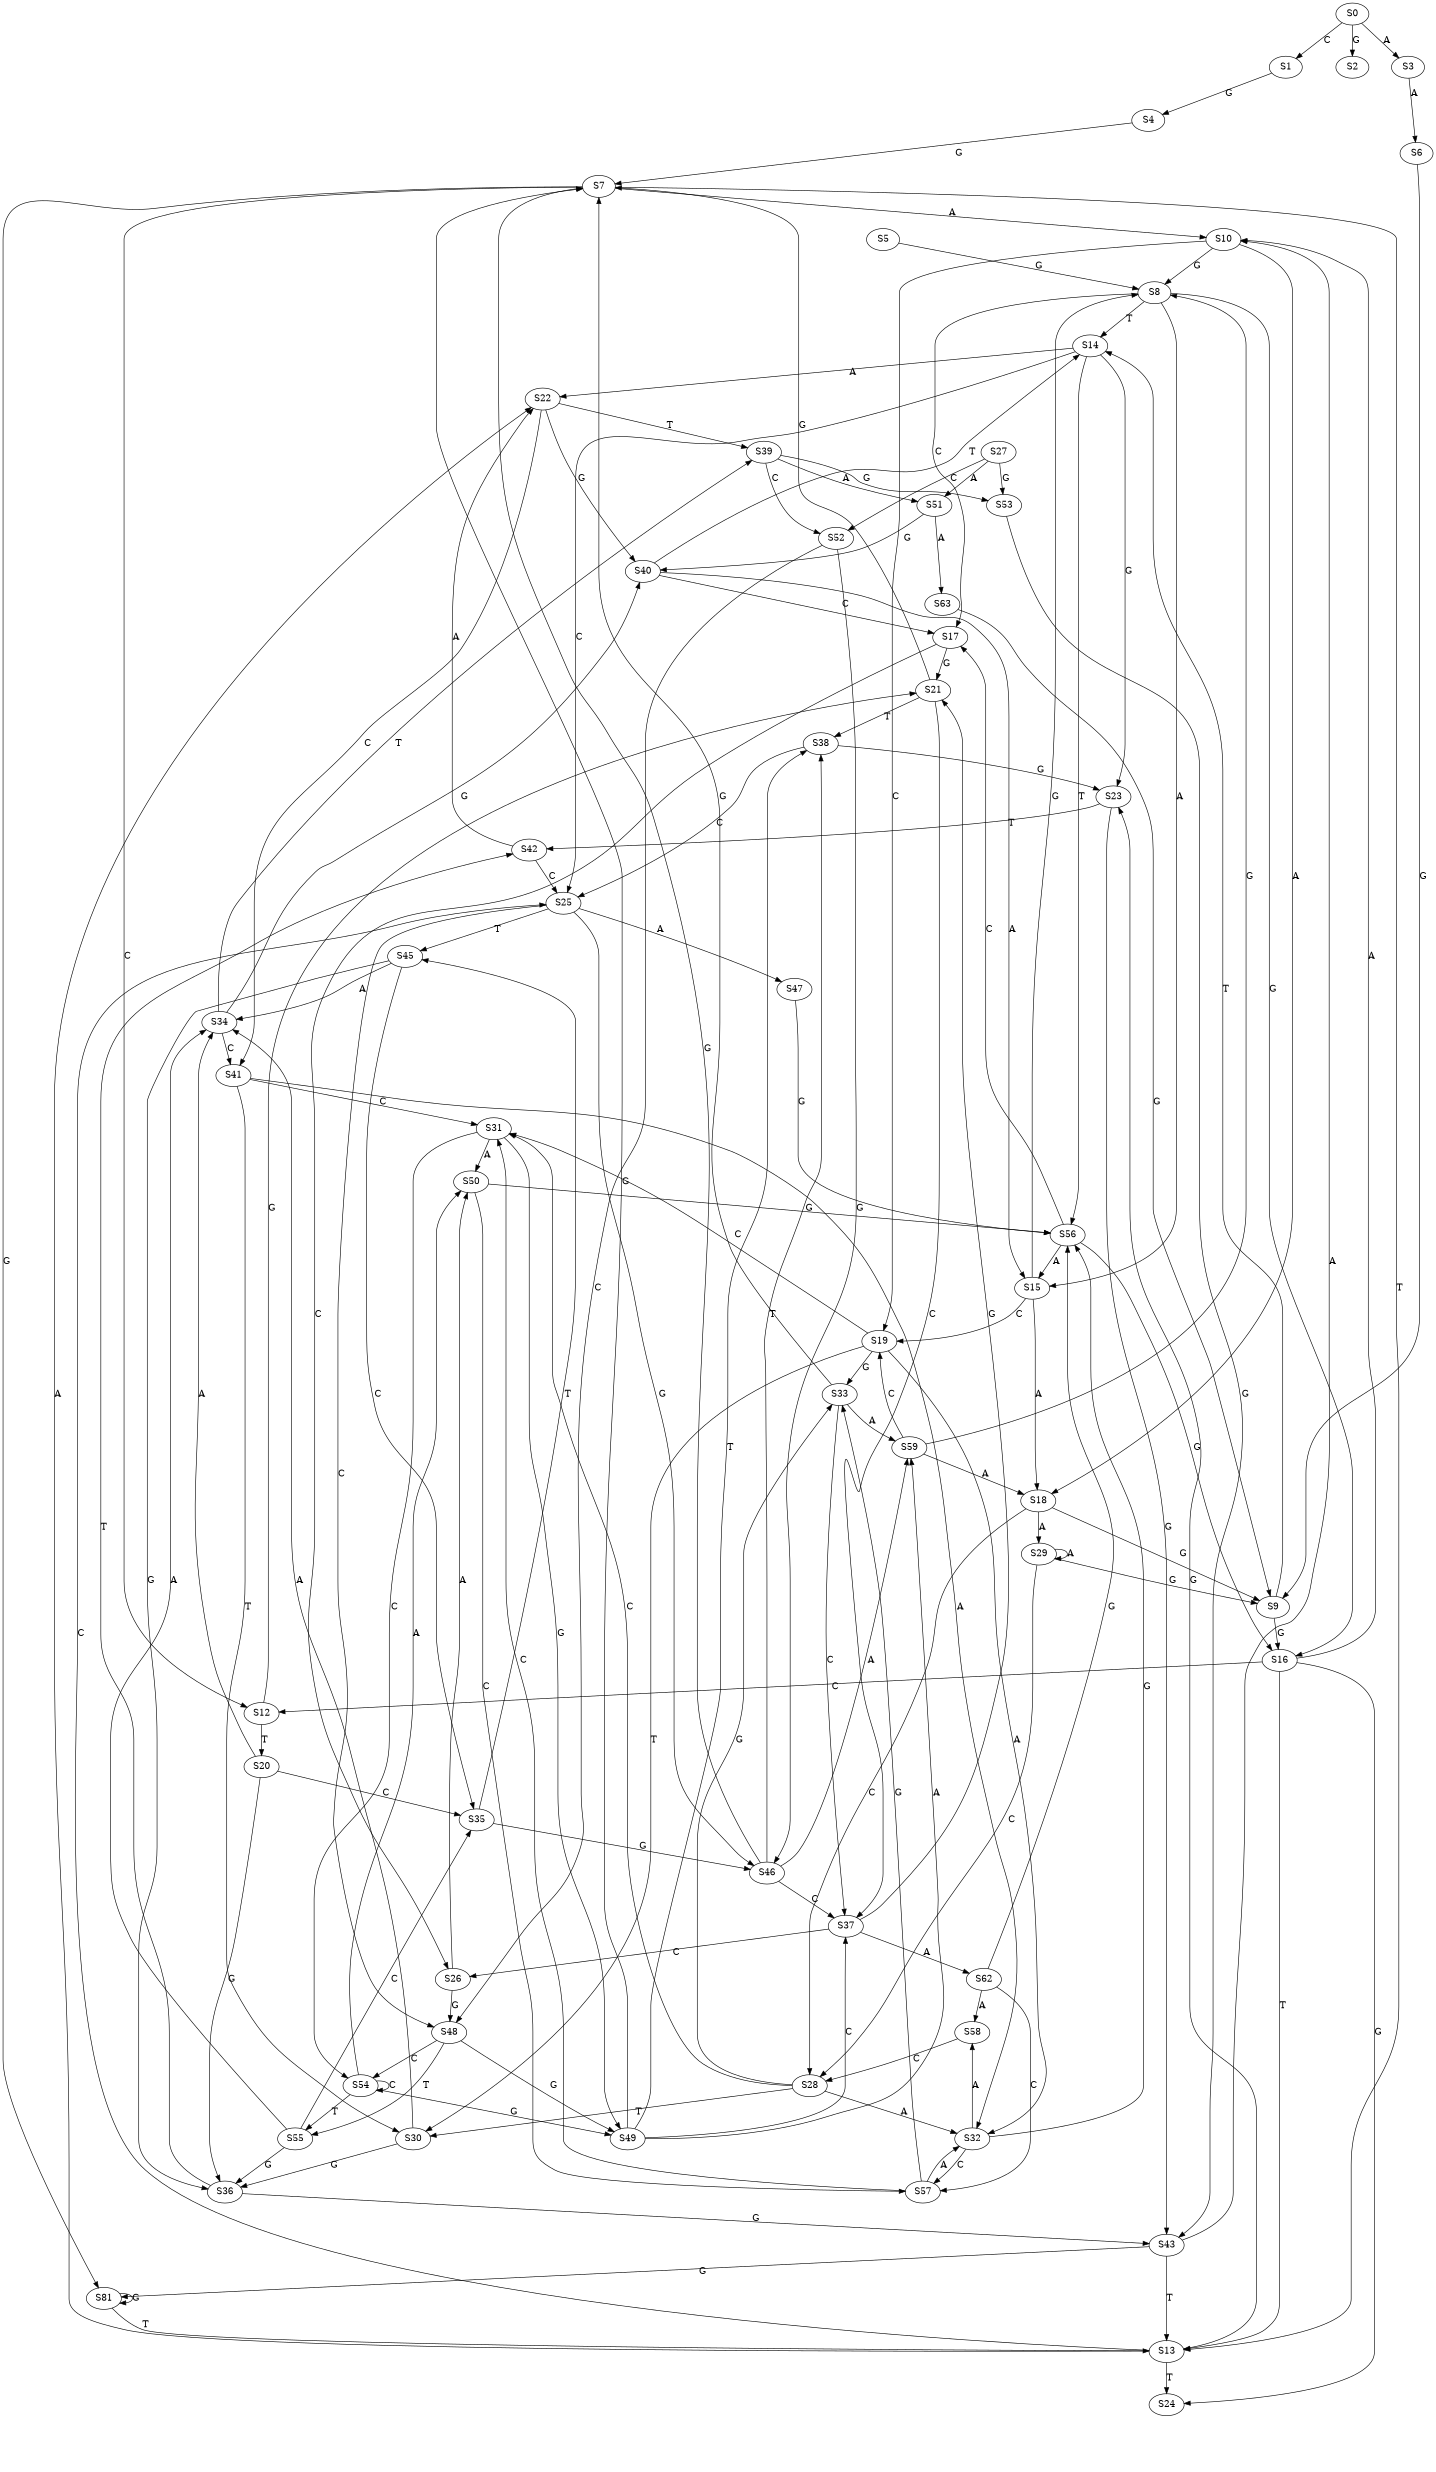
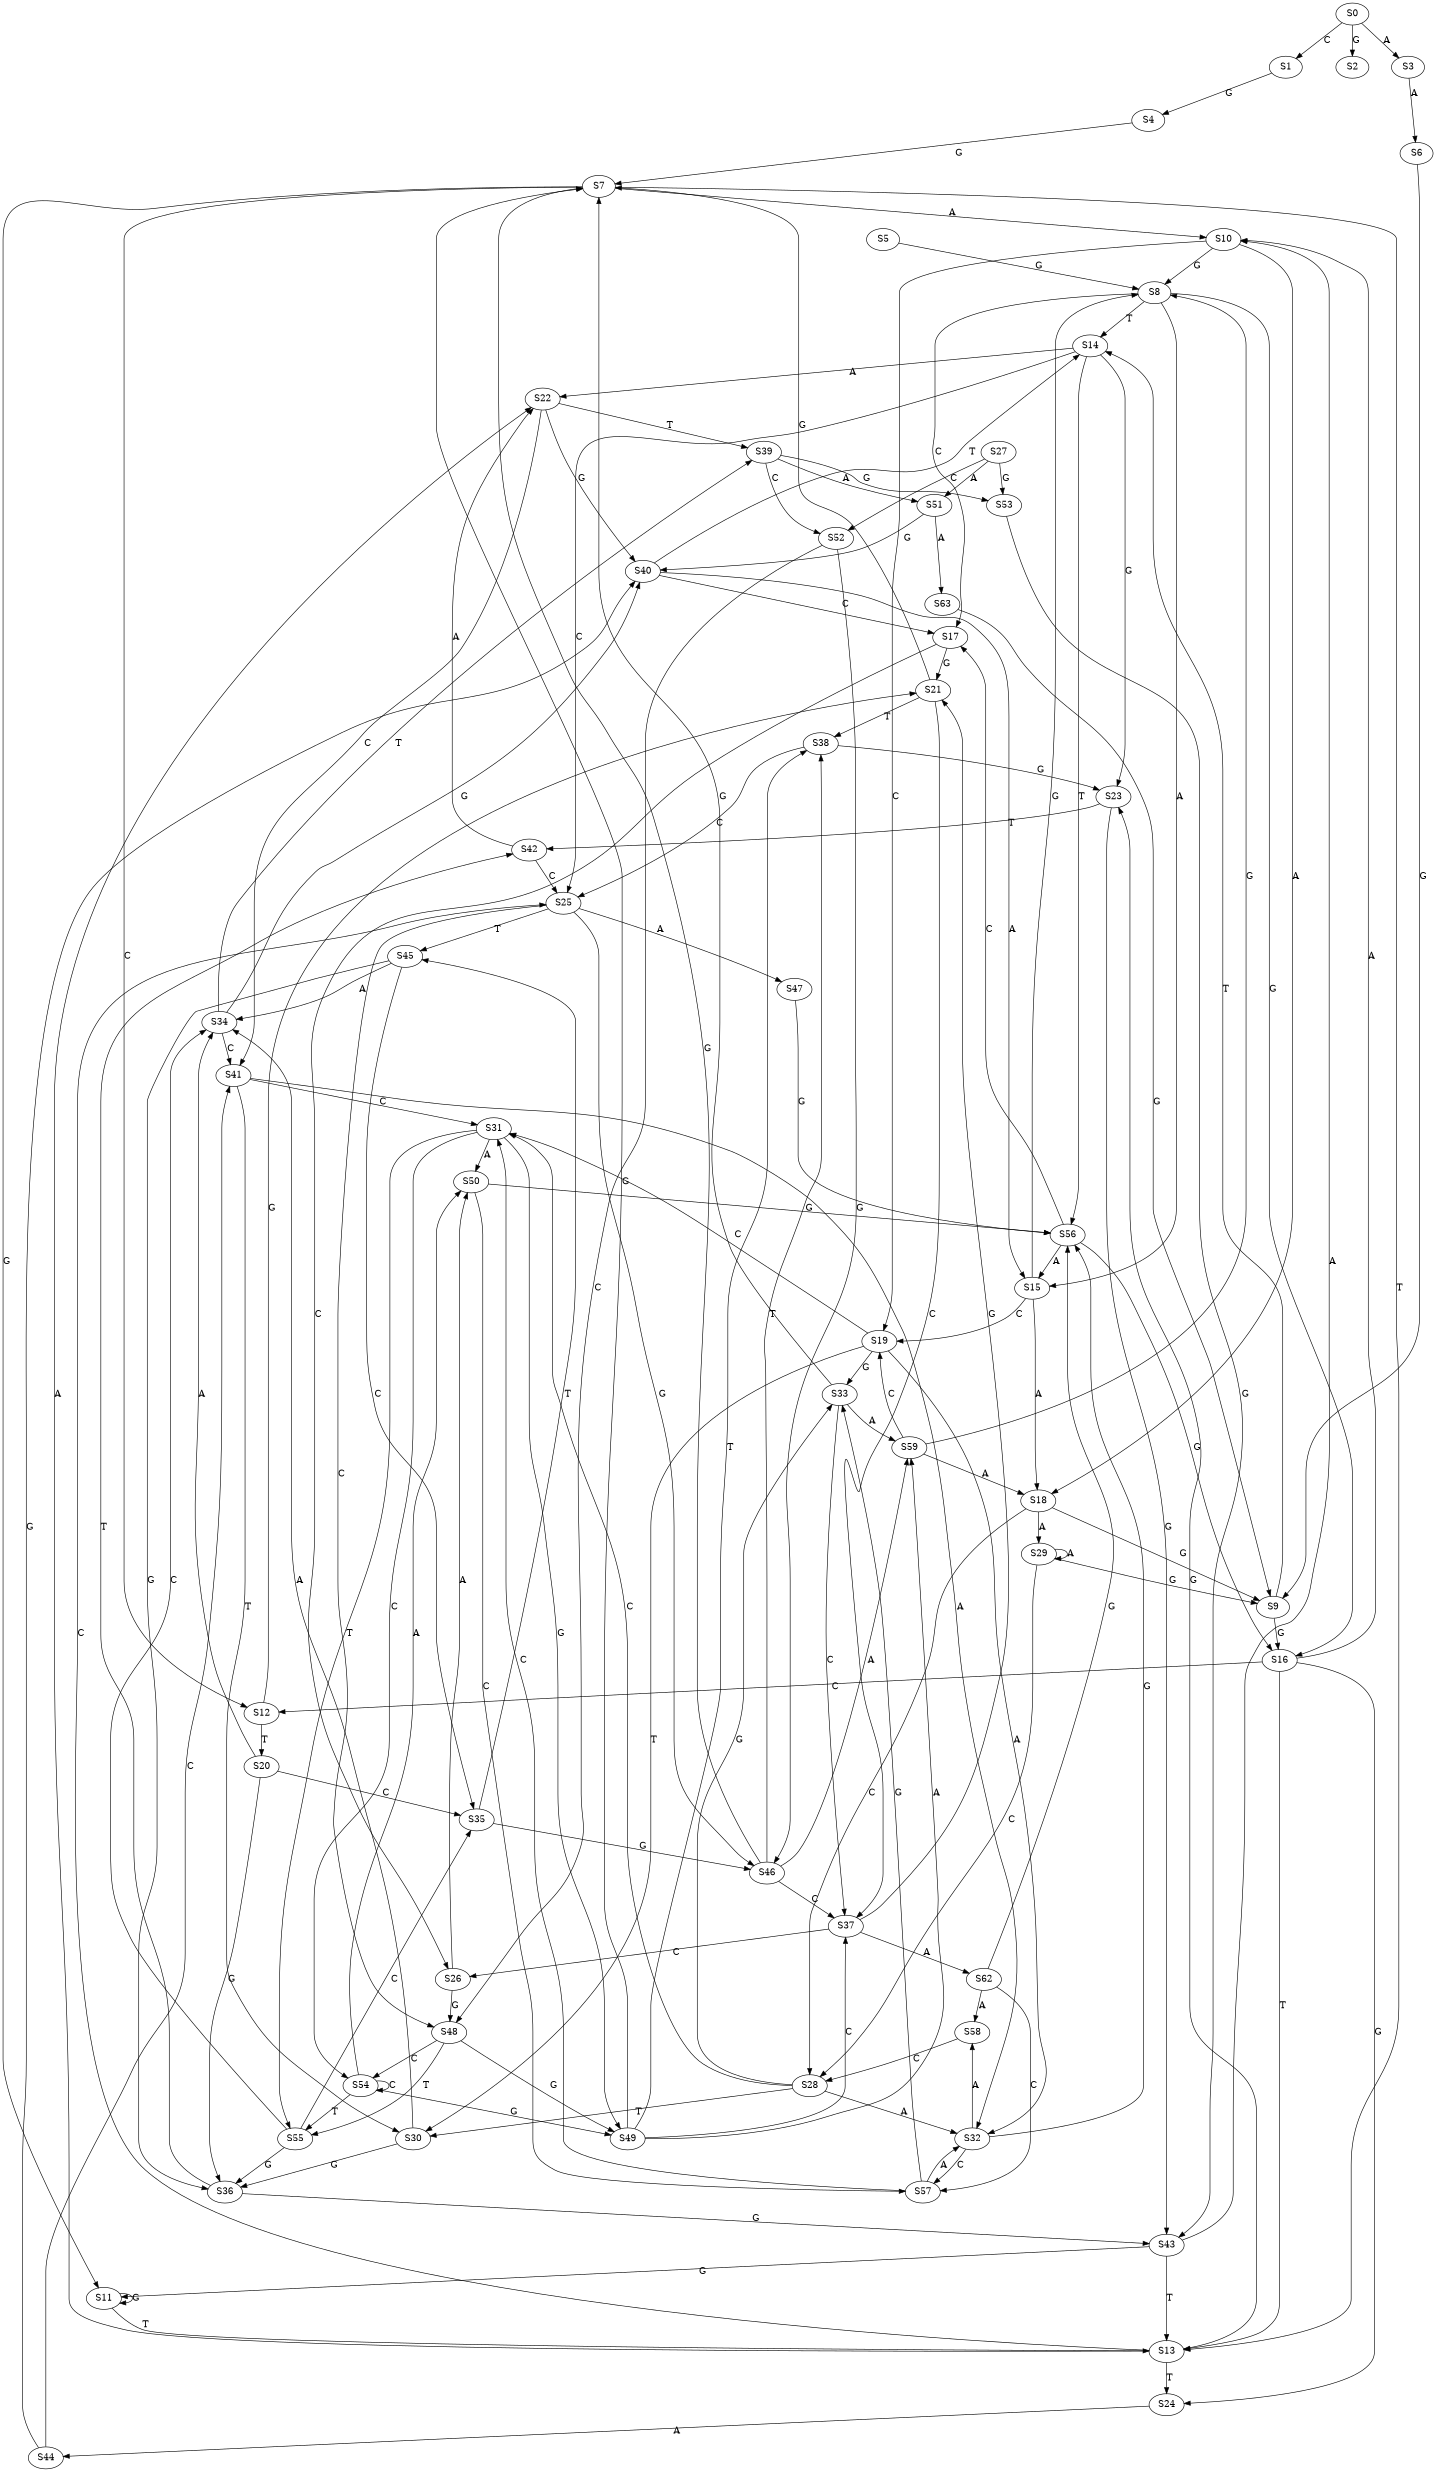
(174, 1581) -> (174, 1581)
none -> (357, 1600)
(104, 2298) -> (104, 2298)
none -> (46, 2458)
